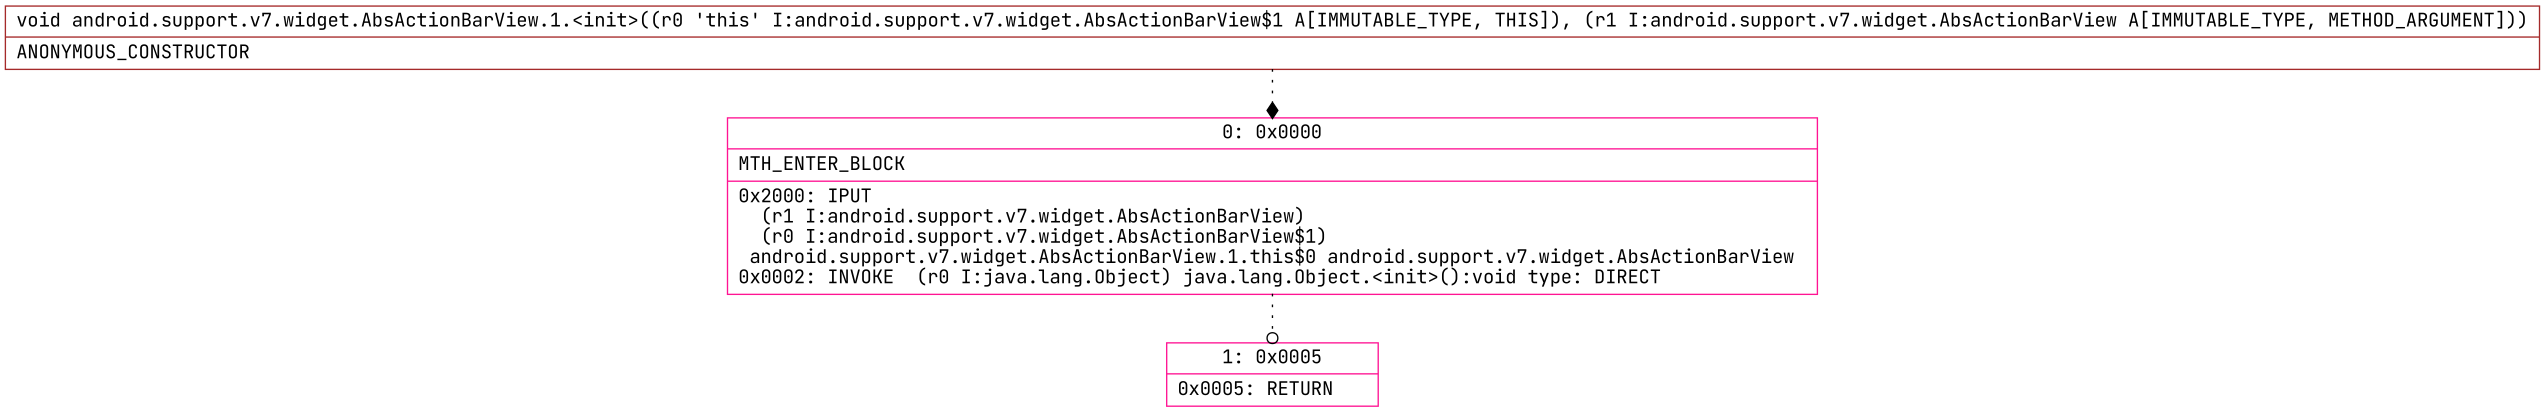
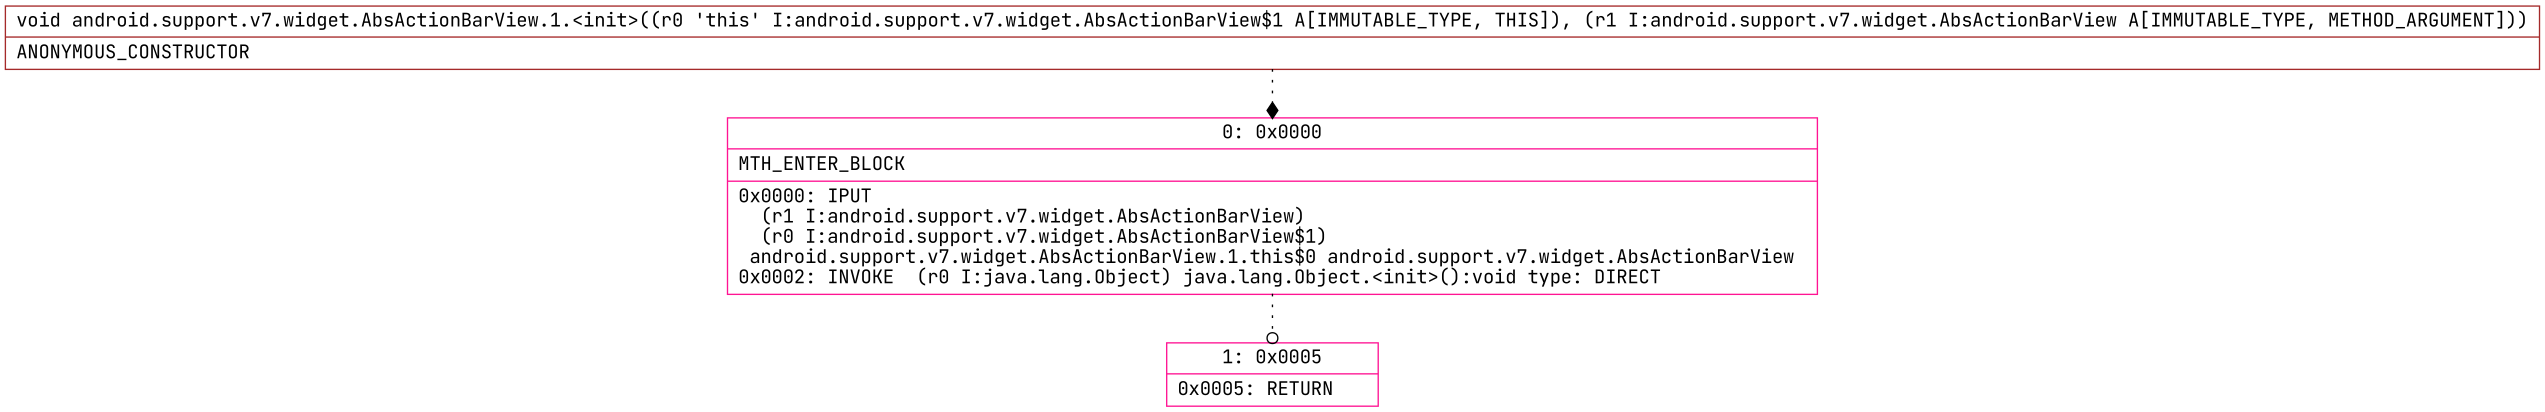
(816, 197) -> (816, 197)
